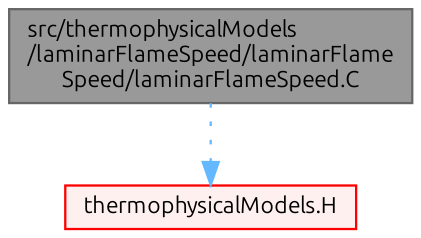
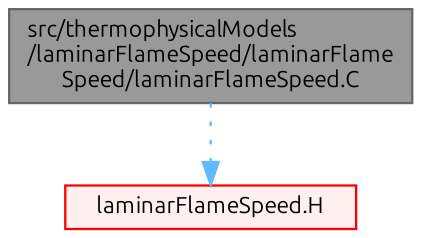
(211, 207) -> (211, 207)
